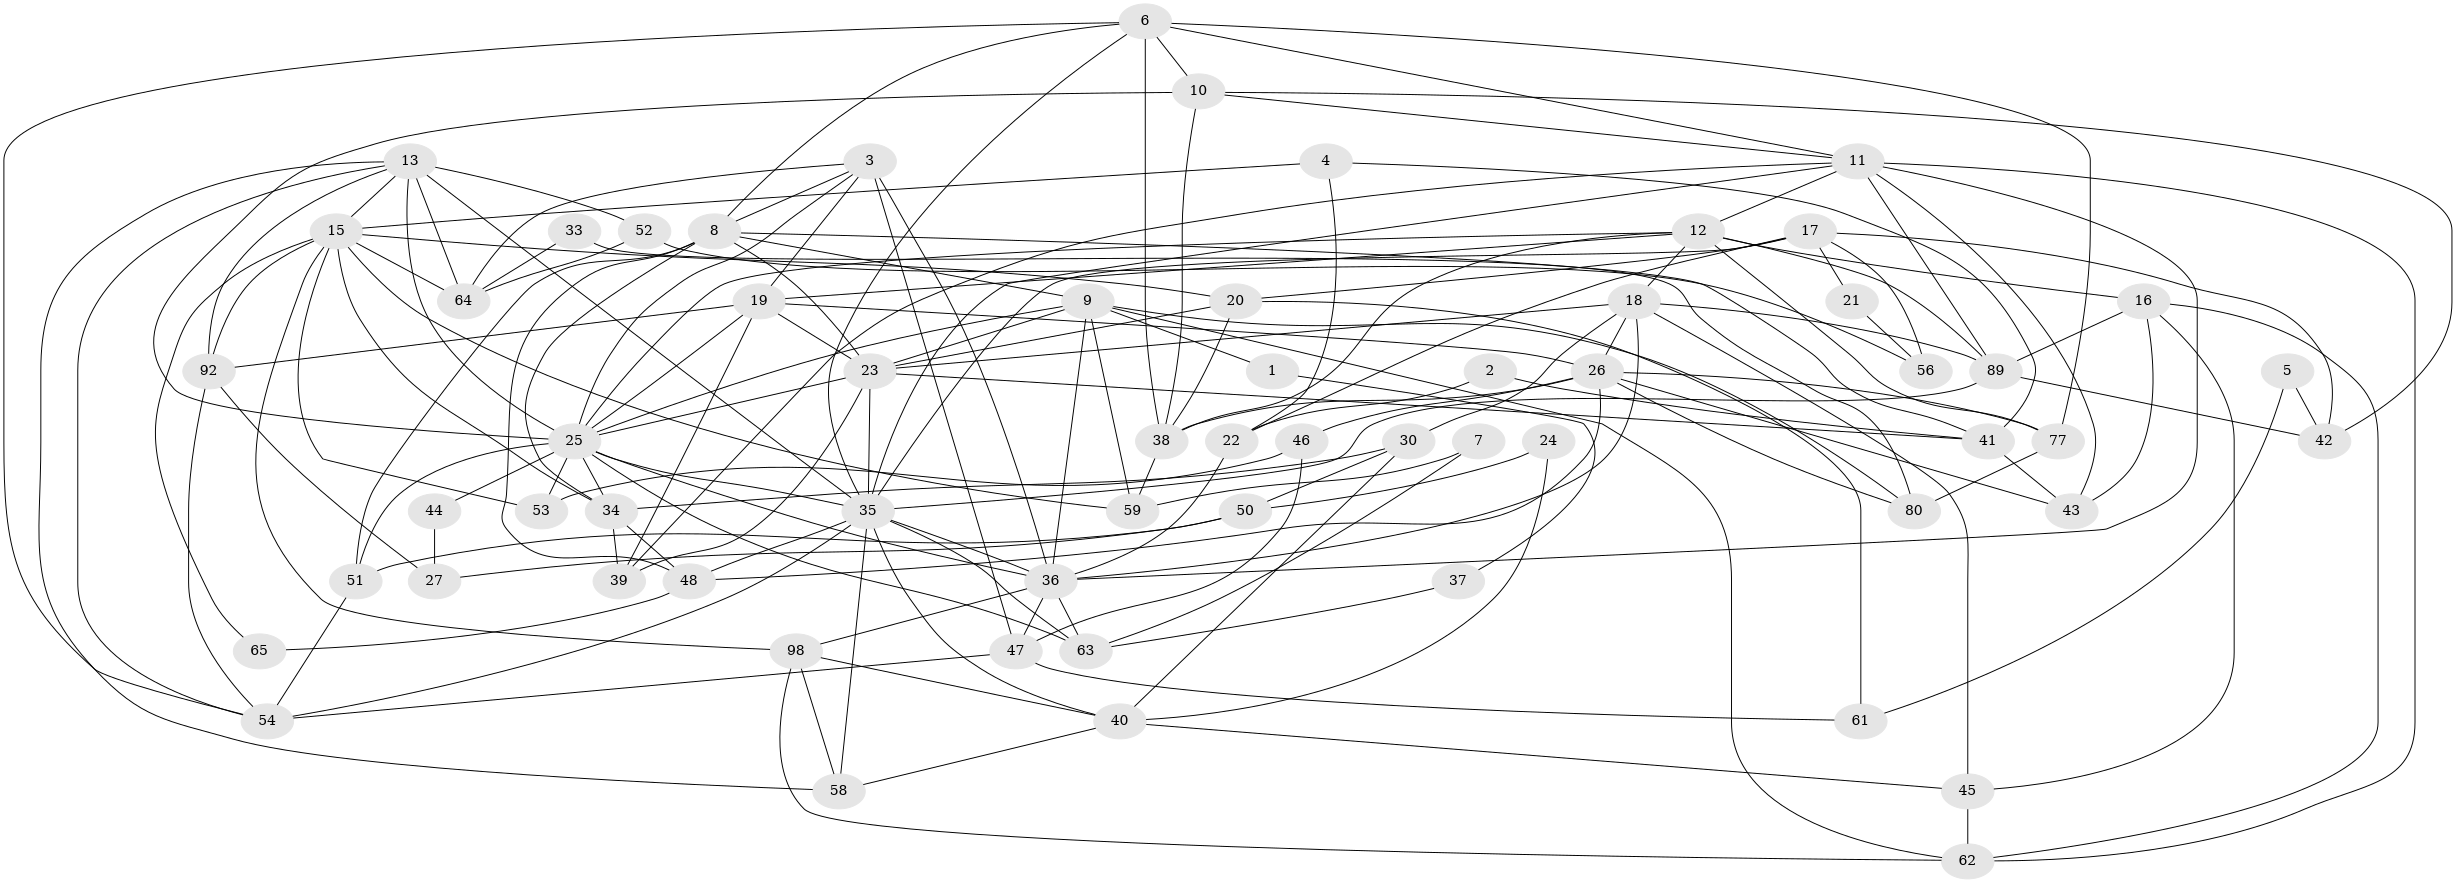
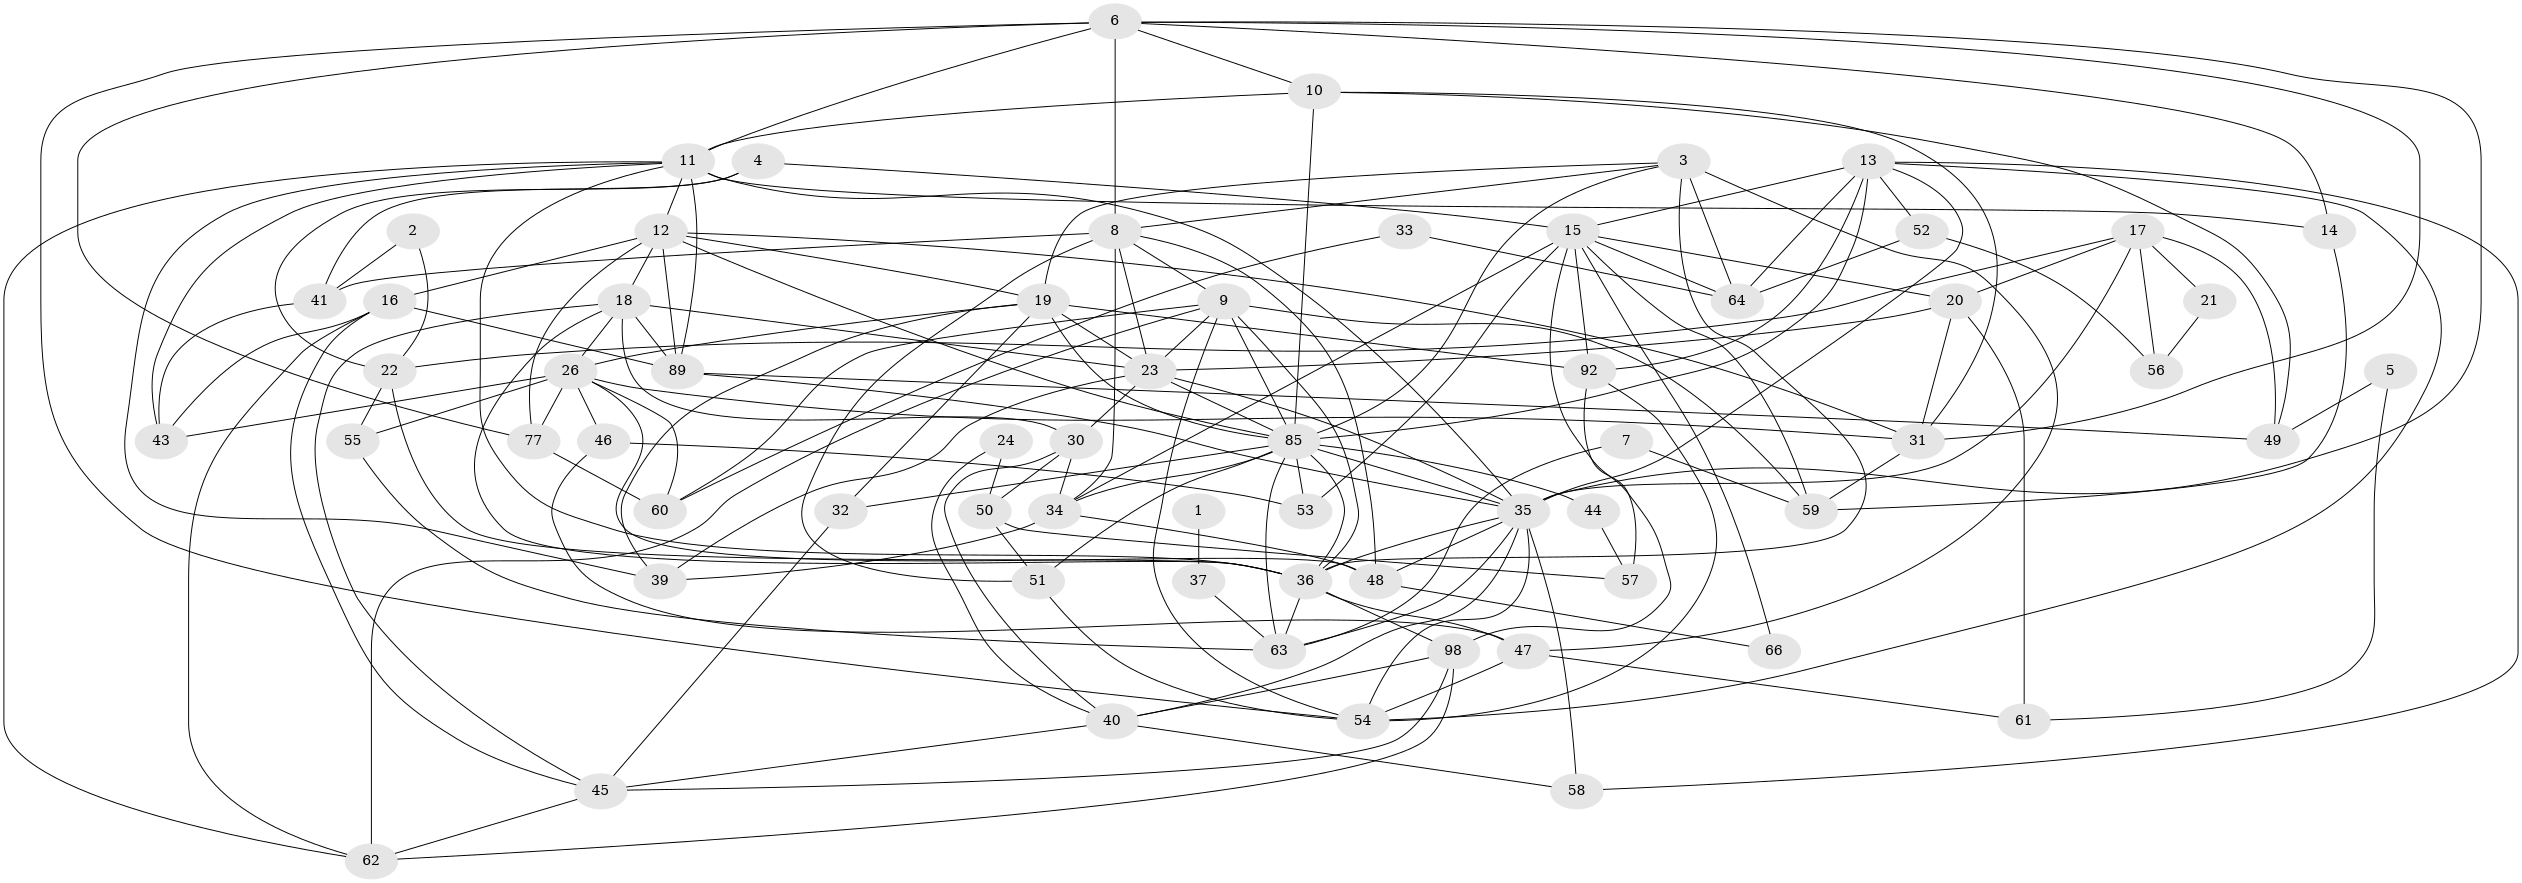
none -> (2329, 231)
(1173, 334) -> (1154, 550)
(1269, 397) -> (1108, 411)
none -> (353, 441)
(575, 441) -> (1294, 441)
(1162, 441) -> (1918, 441)
(2325, 441) -> (2273, 441)
none -> (841, 511)
(1914, 511) -> (660, 511)
(435, 581) -> (1630, 581)
(260, 651) -> (1774, 651)
(818, 721) -> (1058, 778)
